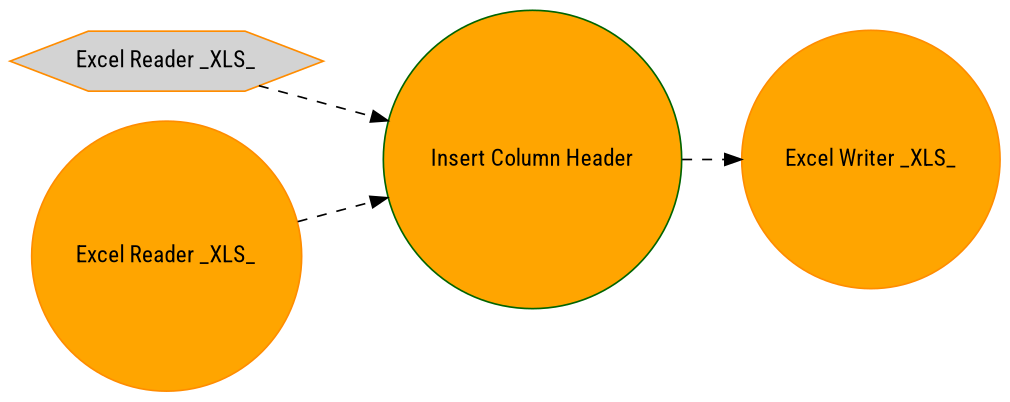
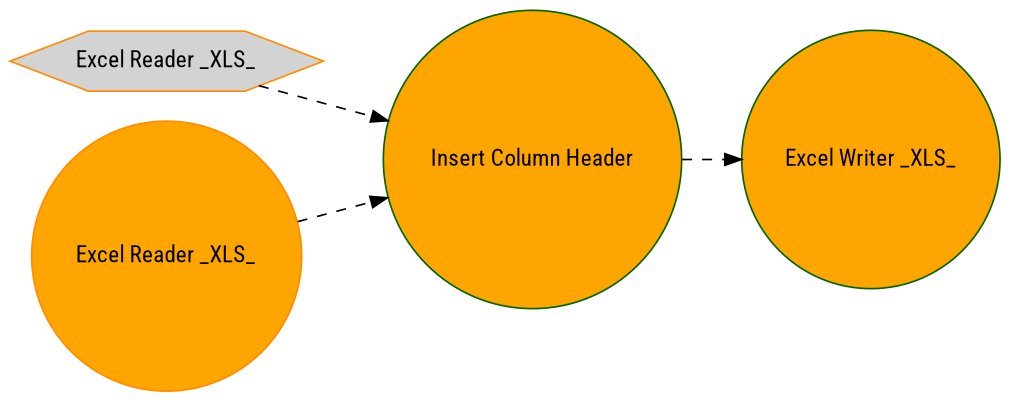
(871, 159) -> (871, 159)
